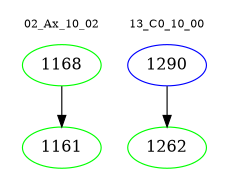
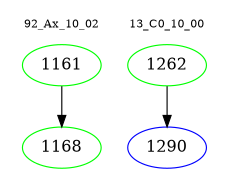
(62, 25) -> (62, 25)
(62, 101) -> (62, 101)
(167, 101) -> (167, 101)
